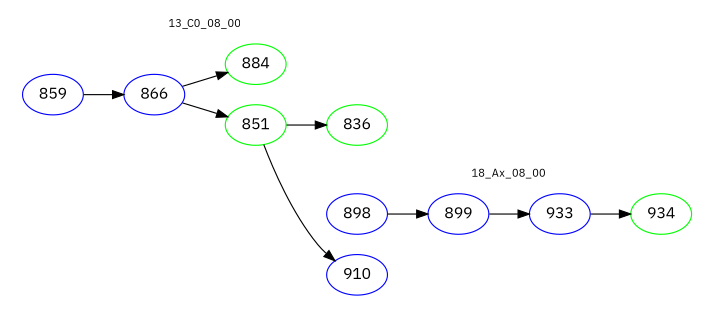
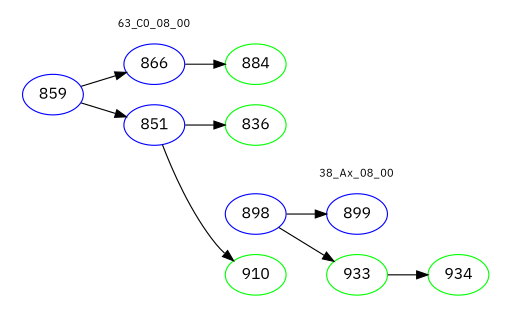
(205, 24) -> (154, 24)
(200, 108) -> (98, 108)
(256, 125) -> (154, 125)
(509, 174) -> (357, 174)
(504, 214) -> (302, 241)
(560, 214) -> (357, 275)
(357, 275) -> (256, 275)
